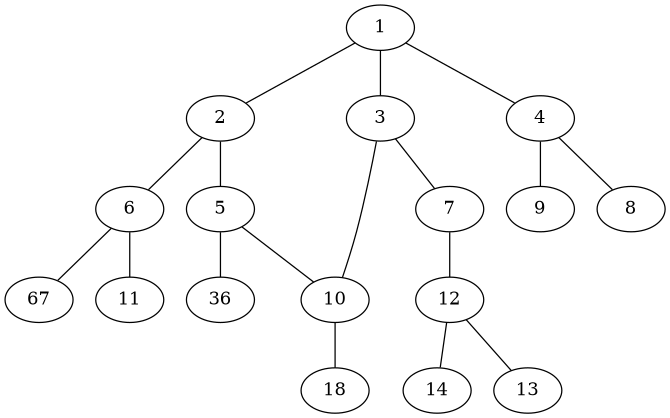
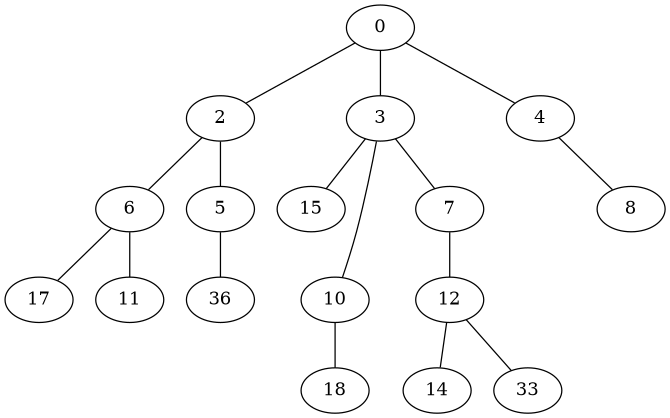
(380, 28) -> (380, 28)
none -> (311, 209)
(540, 209) -> none
(278, 255) -> none
(39, 300) -> (39, 300)
(528, 391) -> (528, 391)
